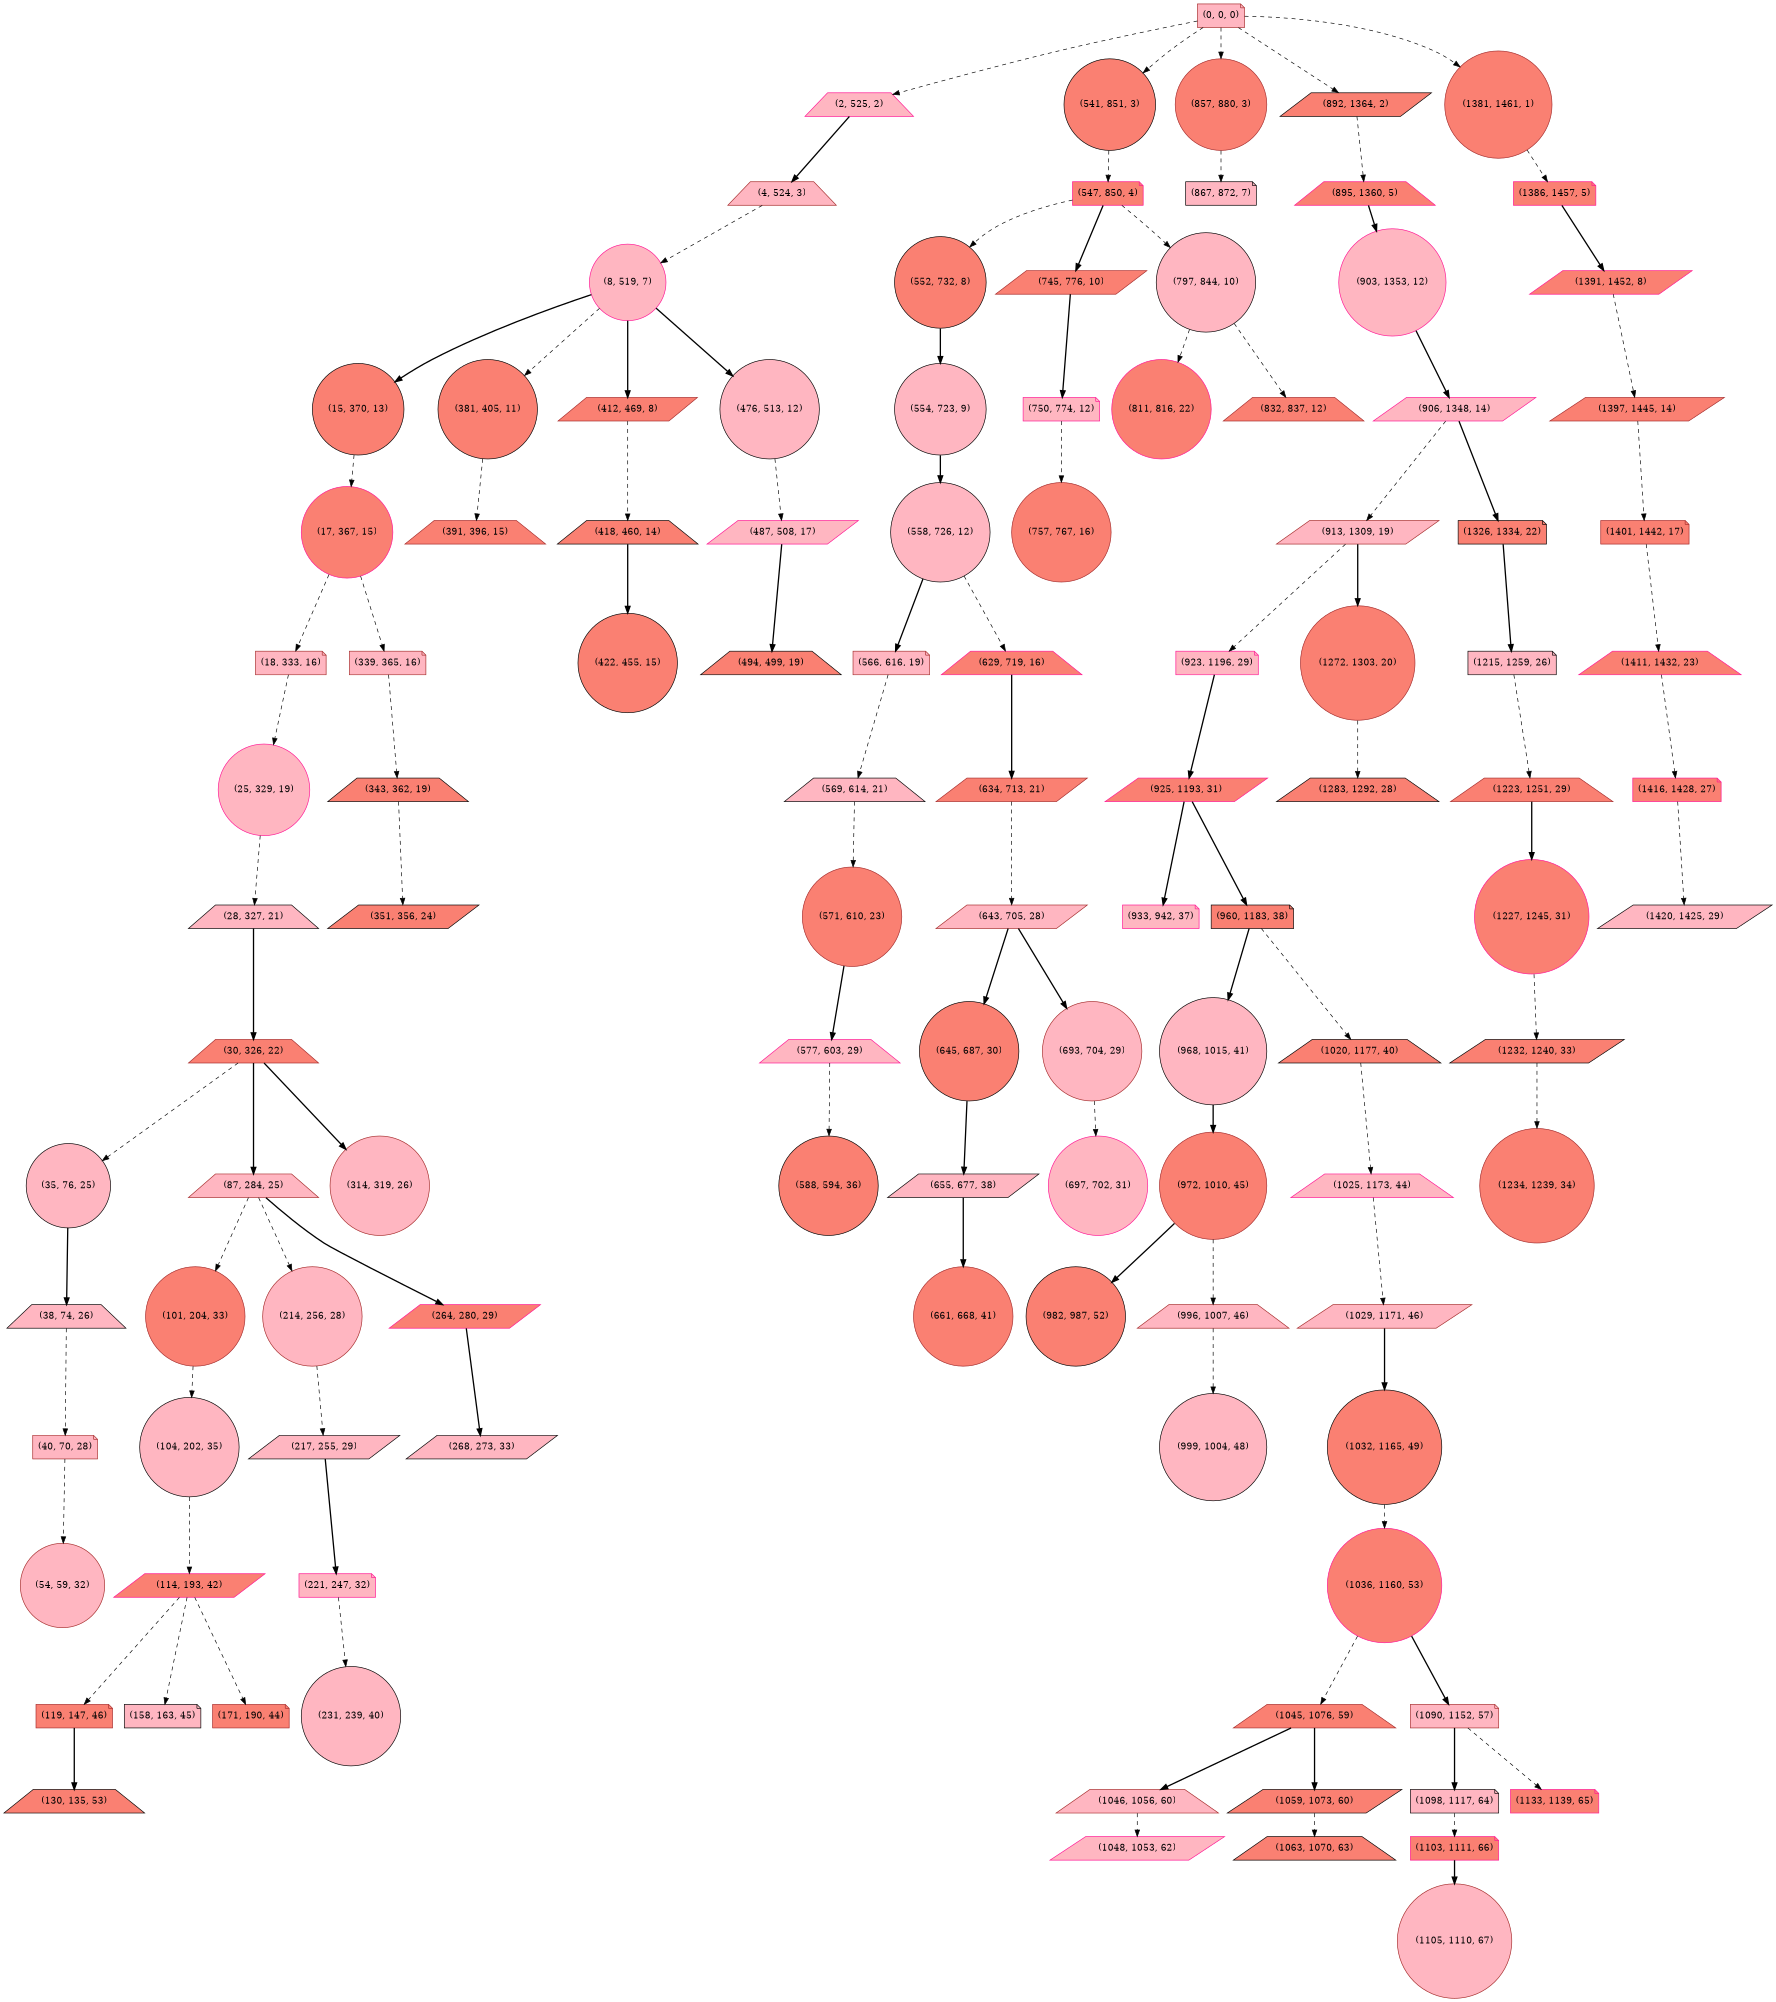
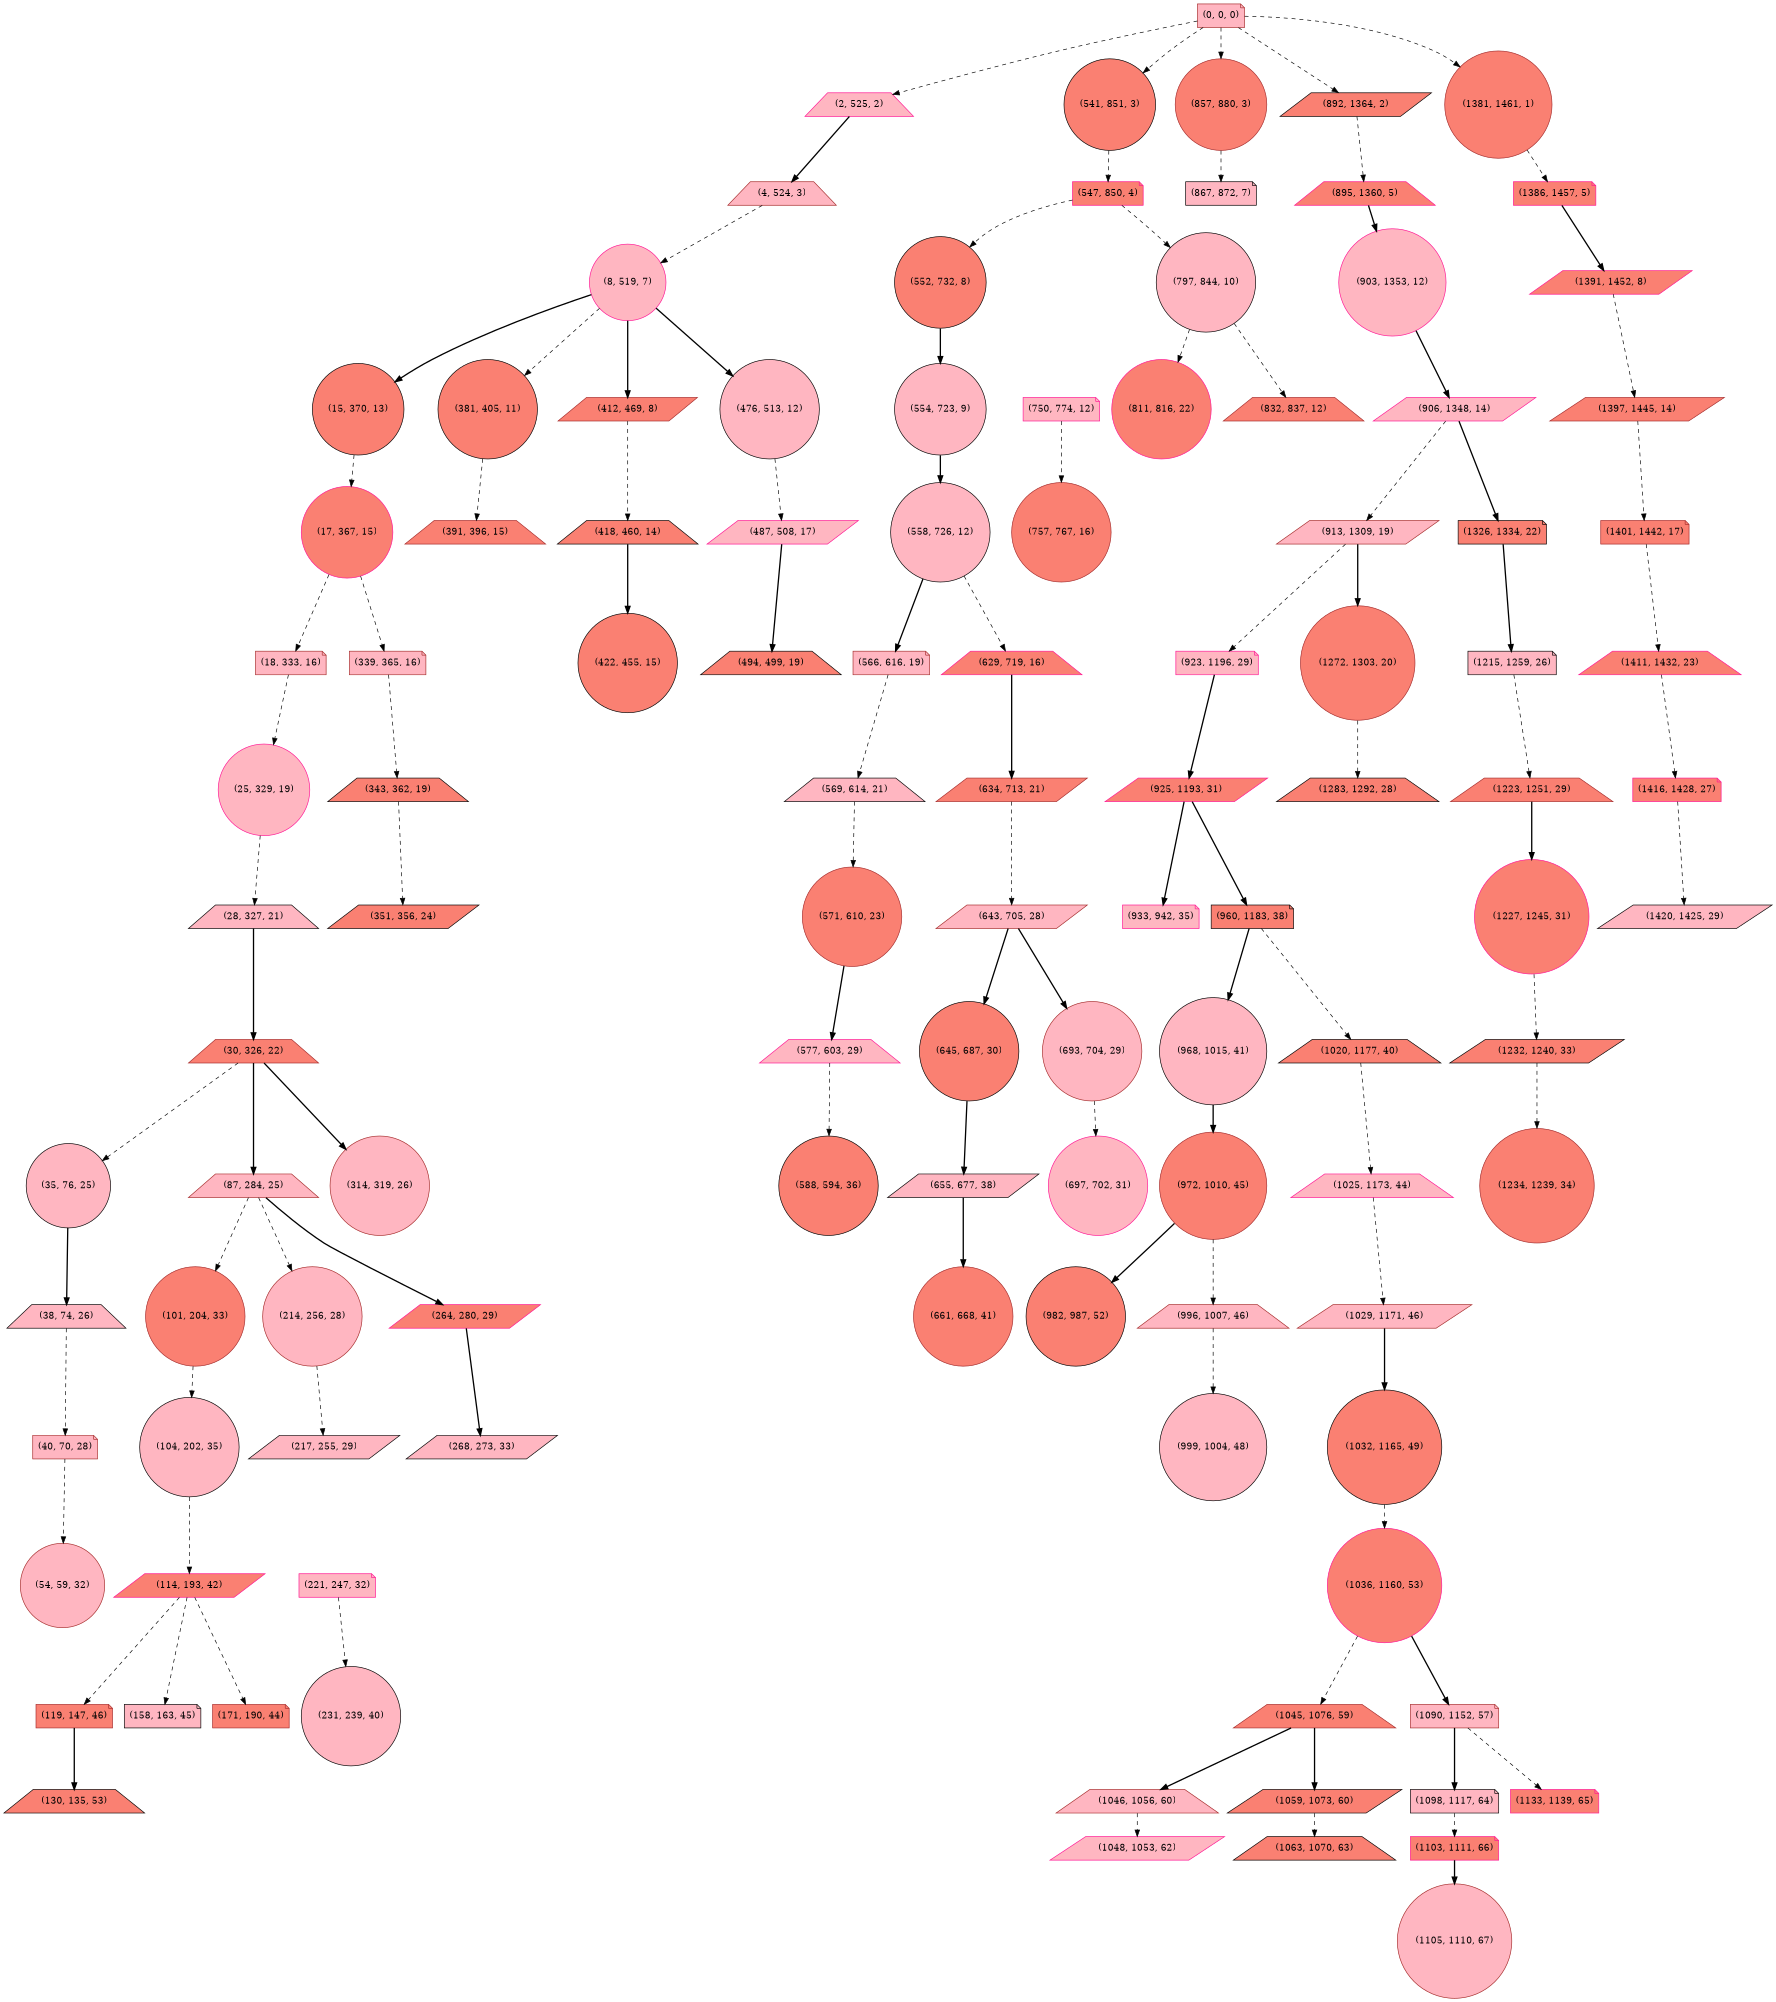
(1071, 282) -> none
(1161, 917) -> (1161, 917)
(330, 1513) -> none
